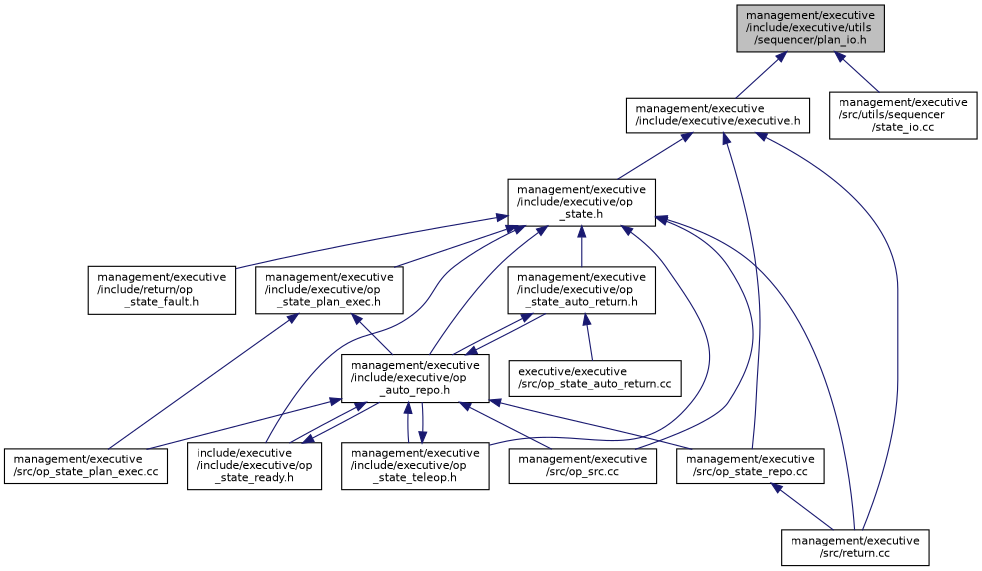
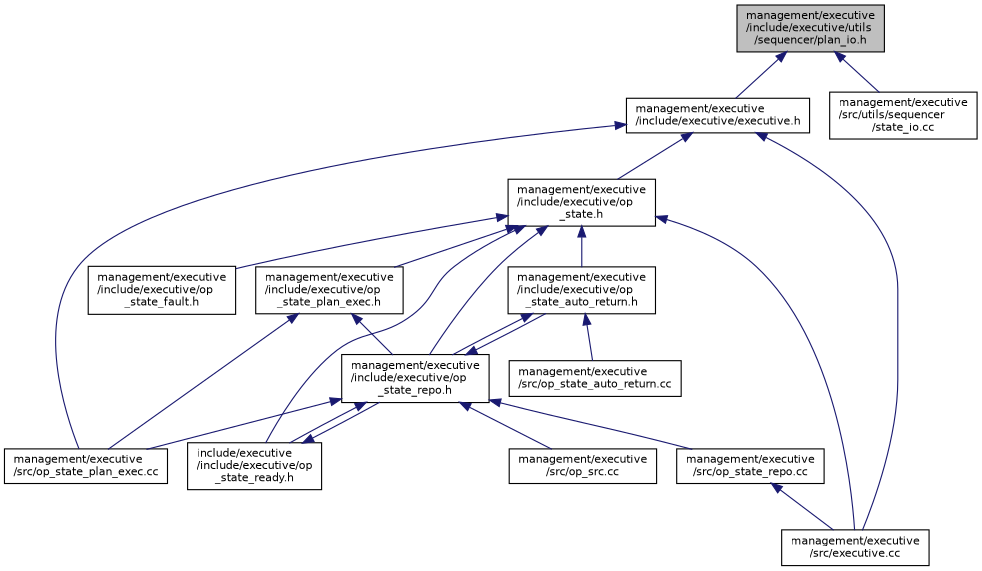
(162, 290) -> (162, 290)
(759, 295) -> (244, 187)
(752, 348) -> none
(415, 379) -> (415, 379)
(595, 379) -> (595, 379)
(415, 466) -> none
(855, 548) -> (855, 548)
